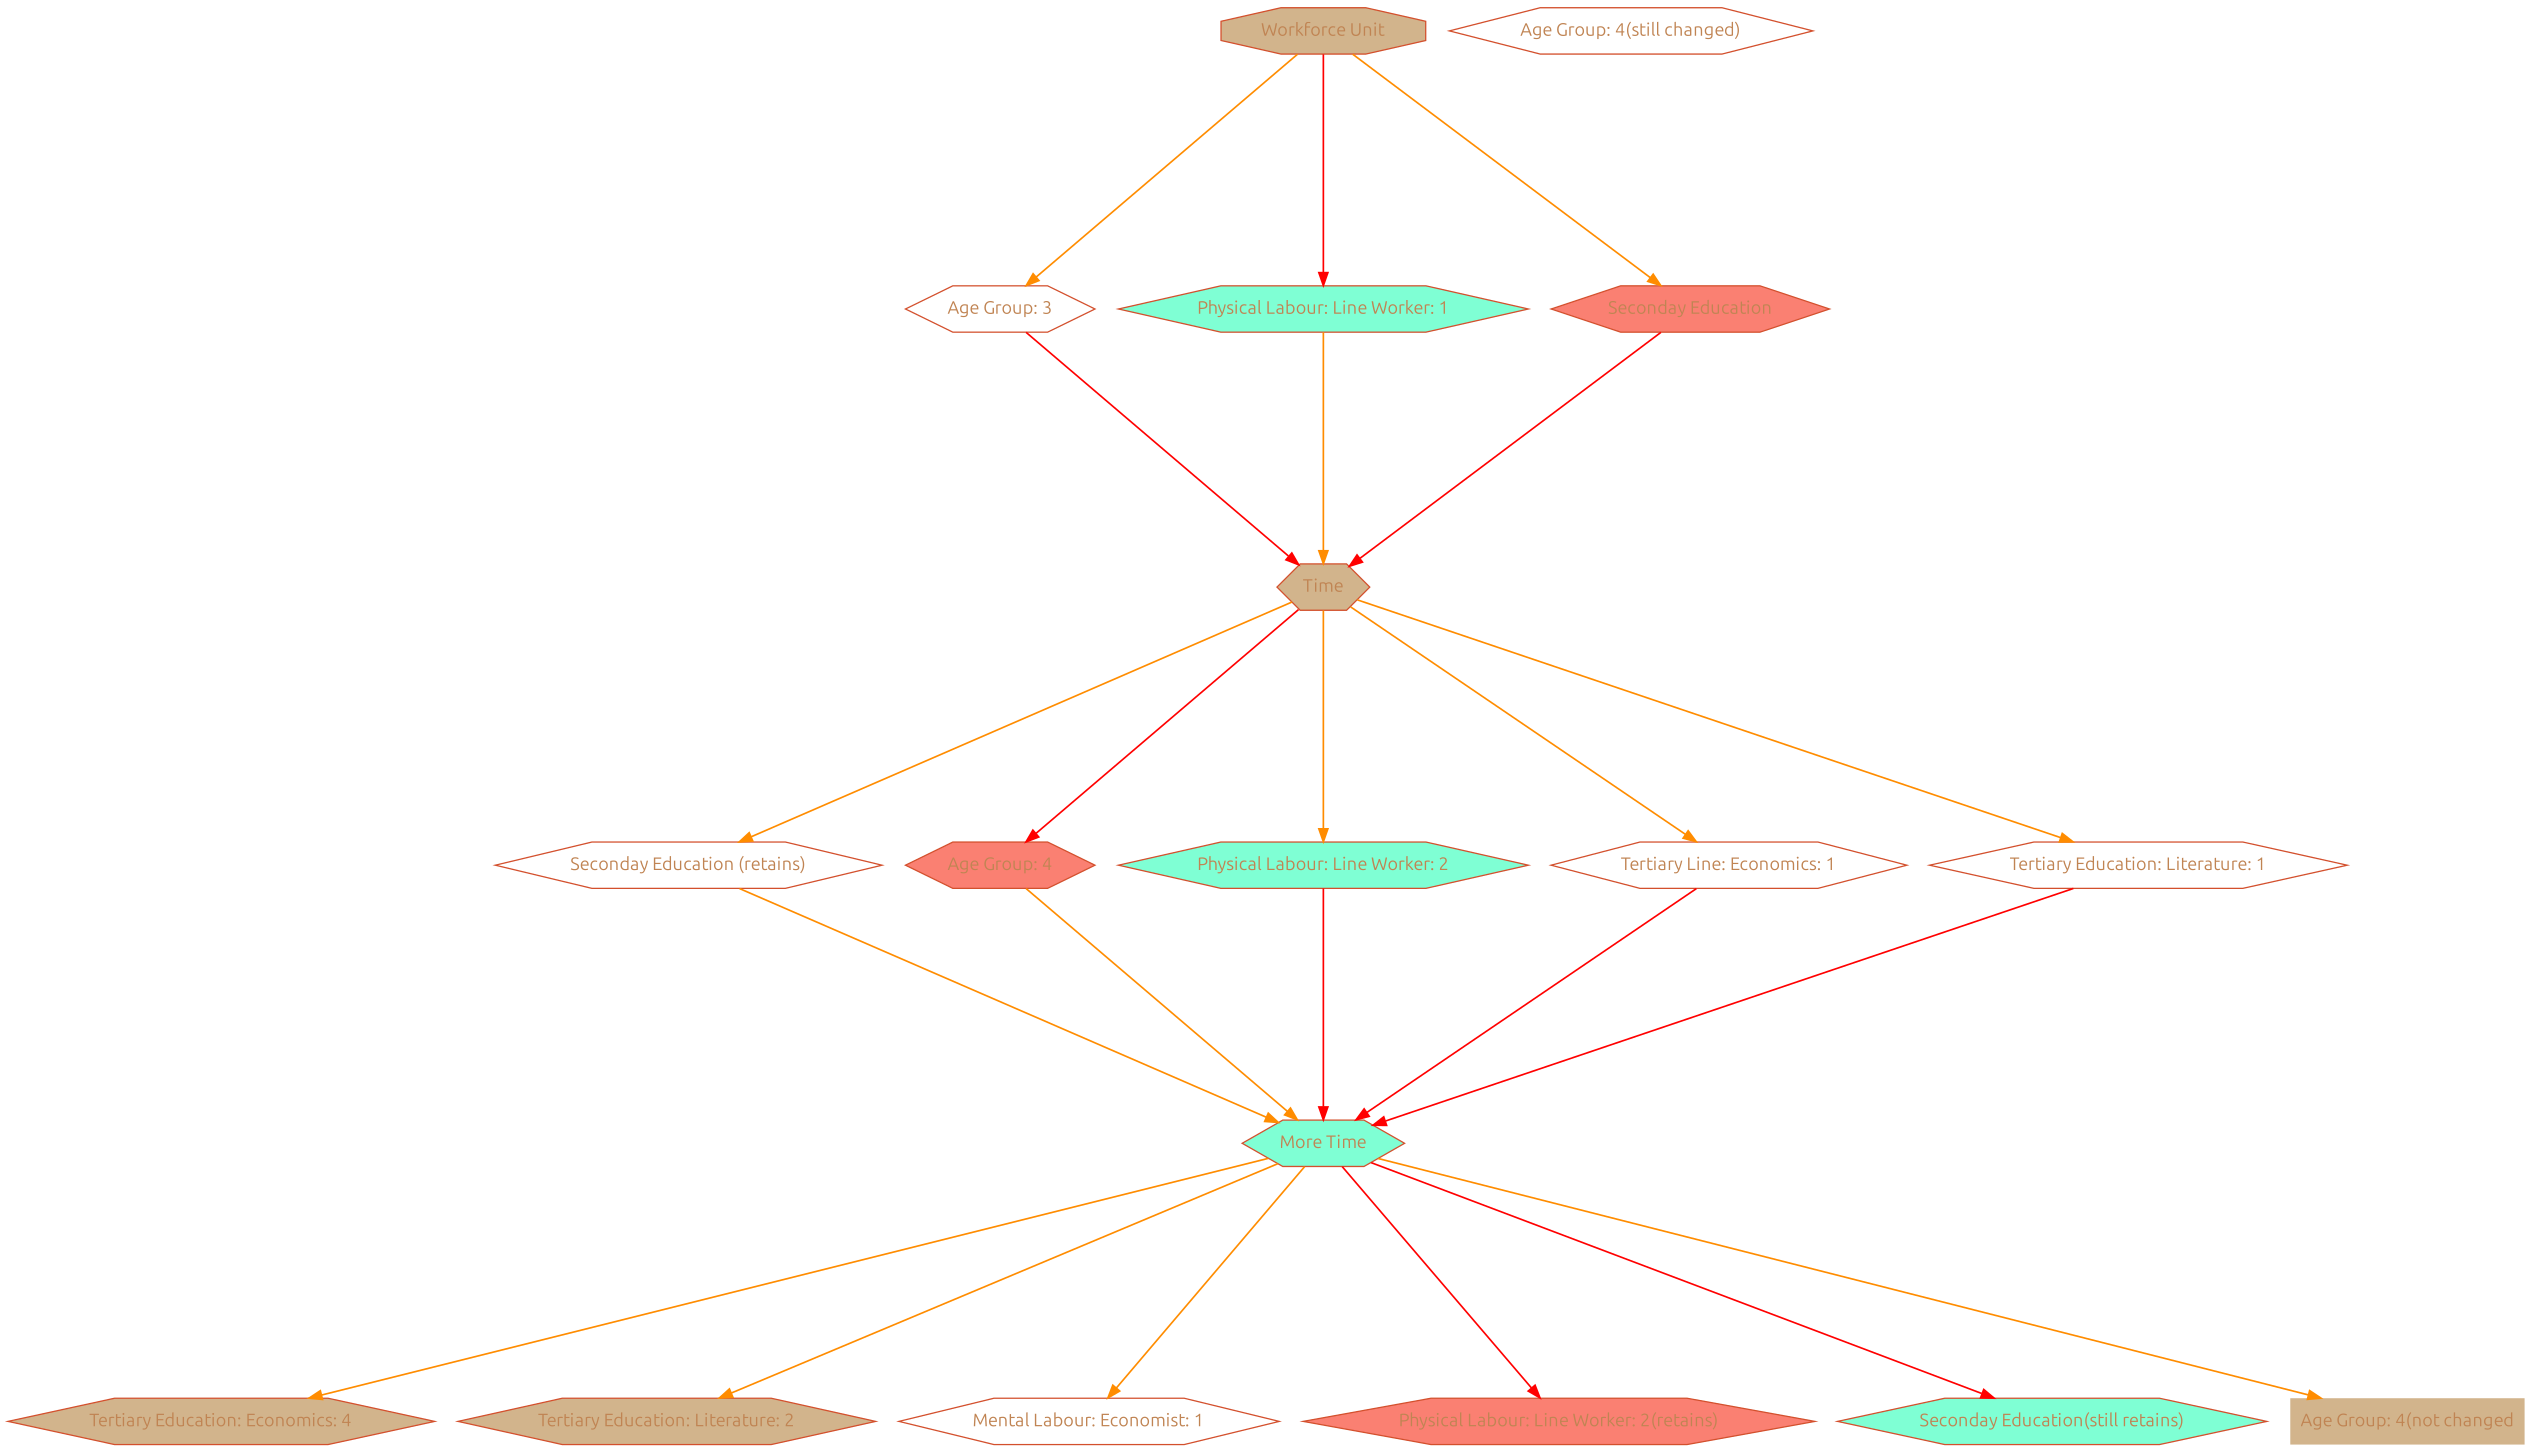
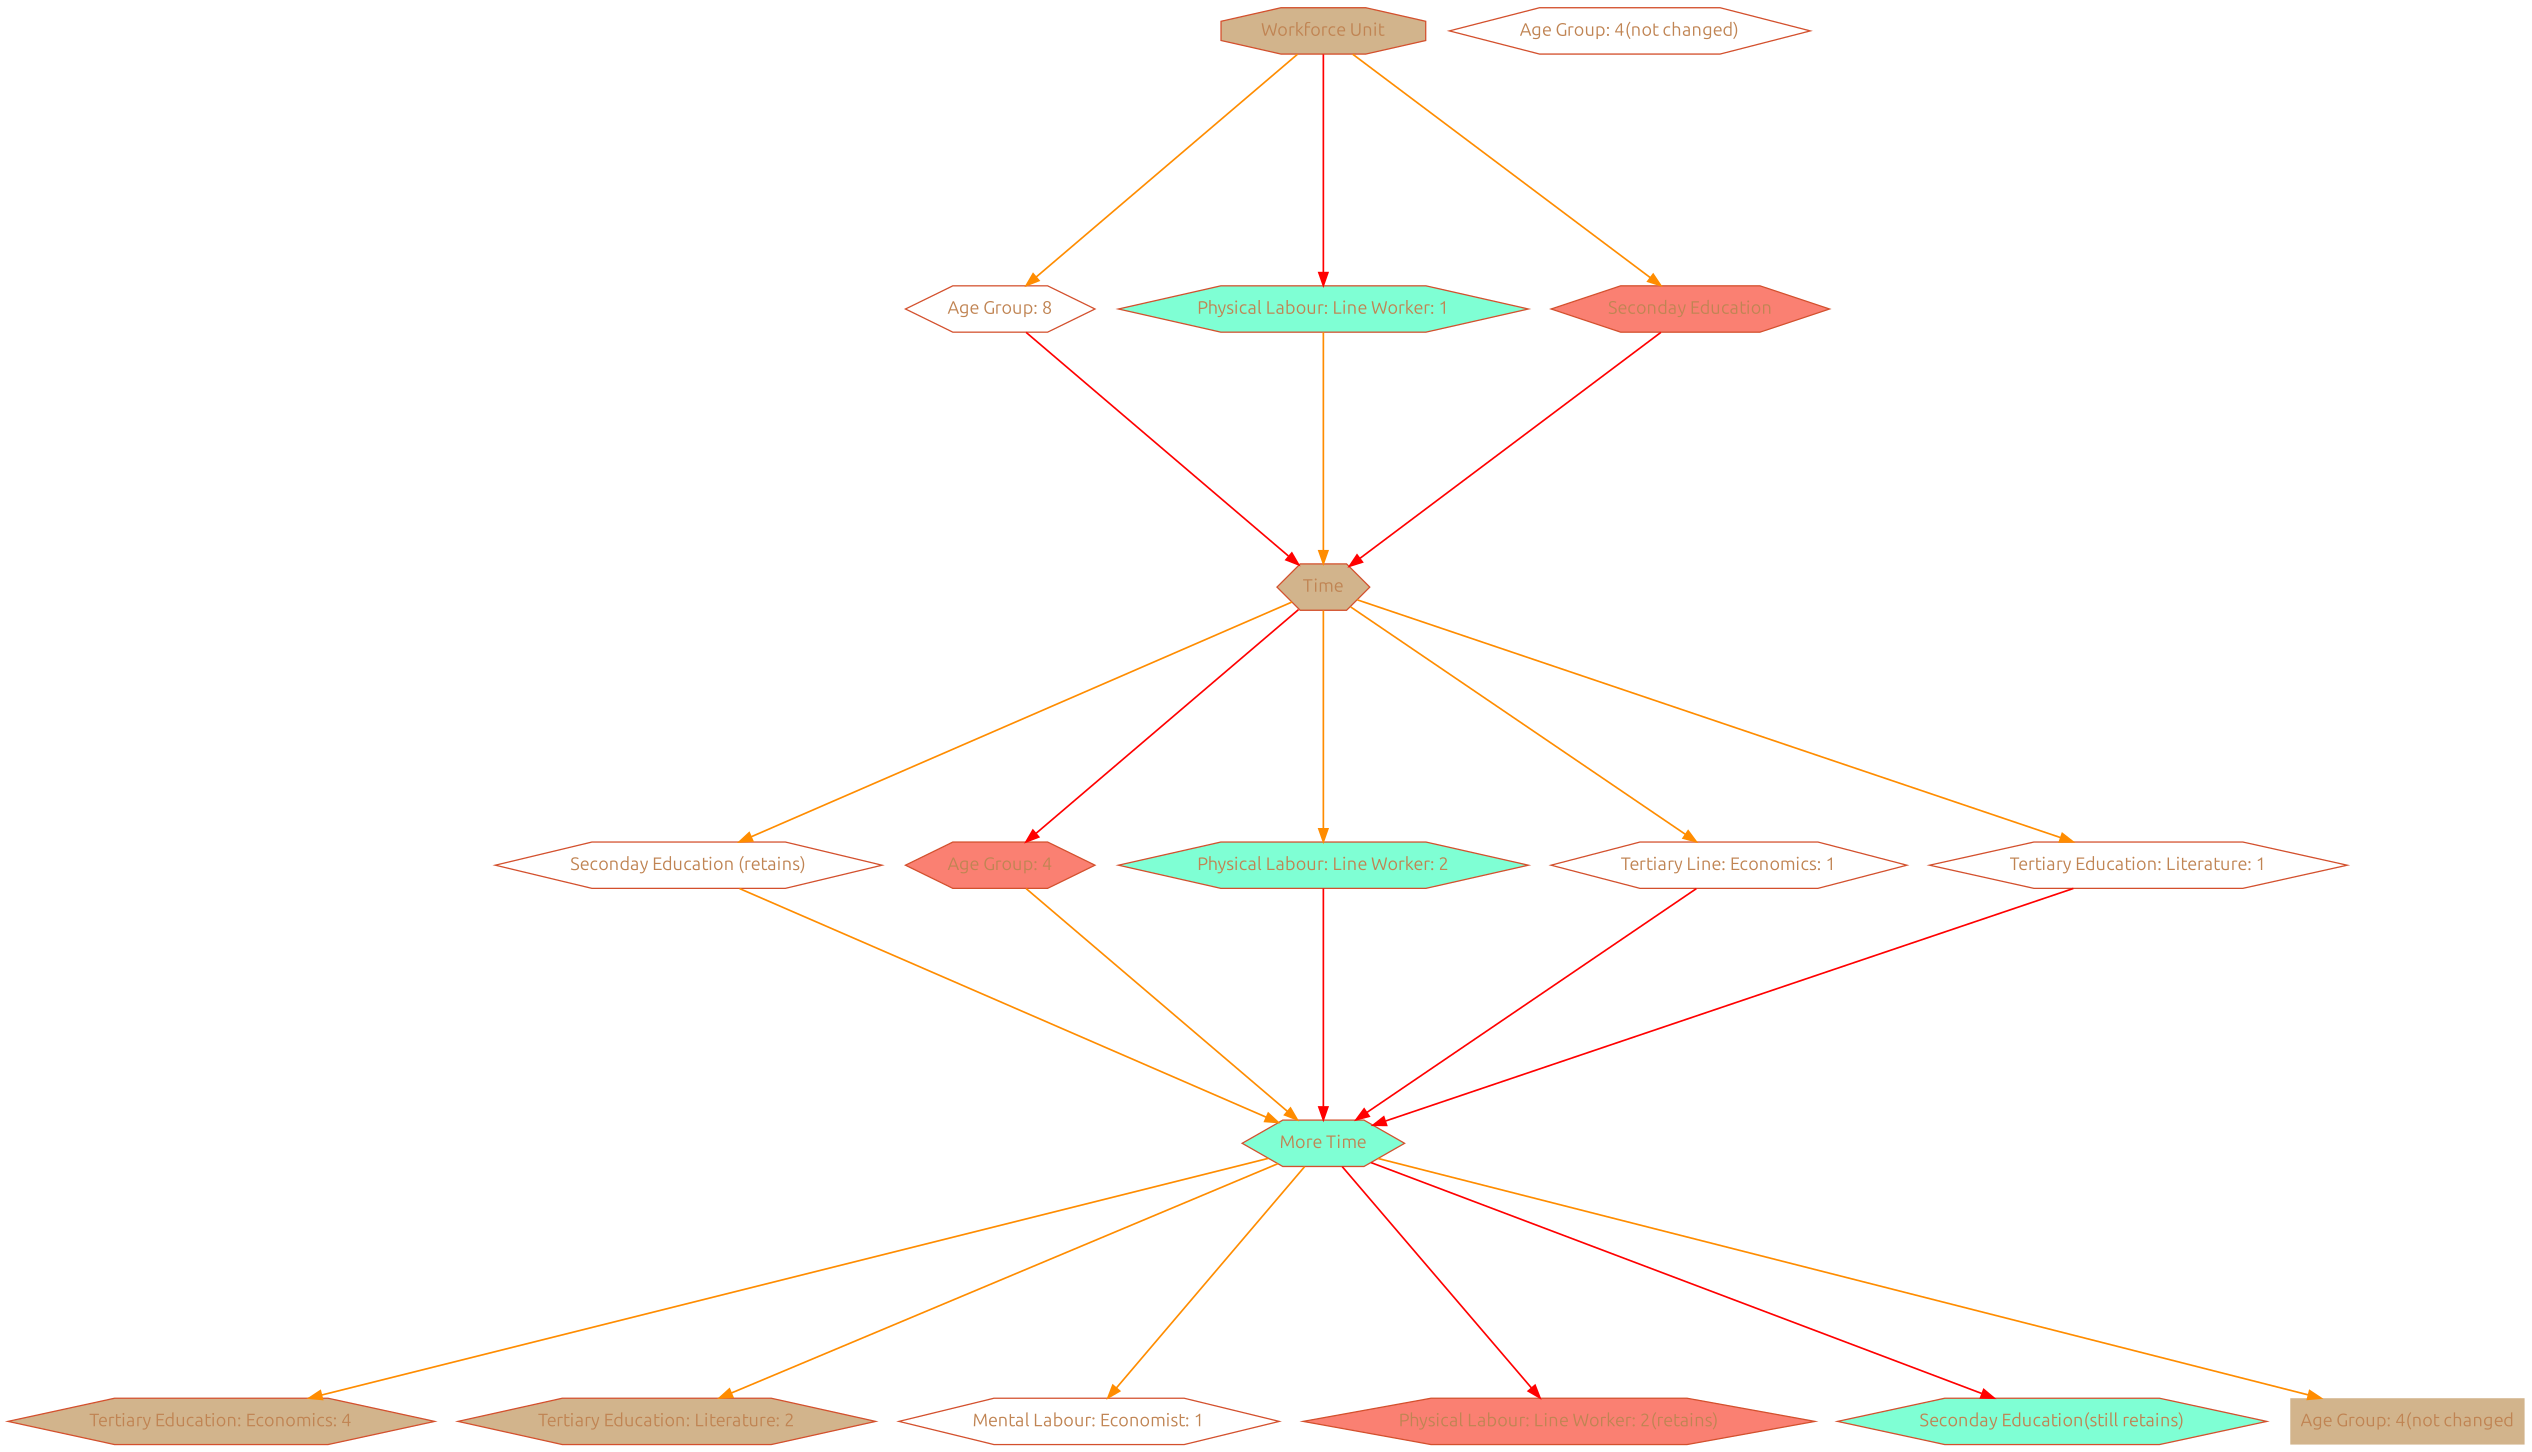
(1631, 31) -> (1630, 31)
(1000, 309) -> (1000, 309)
